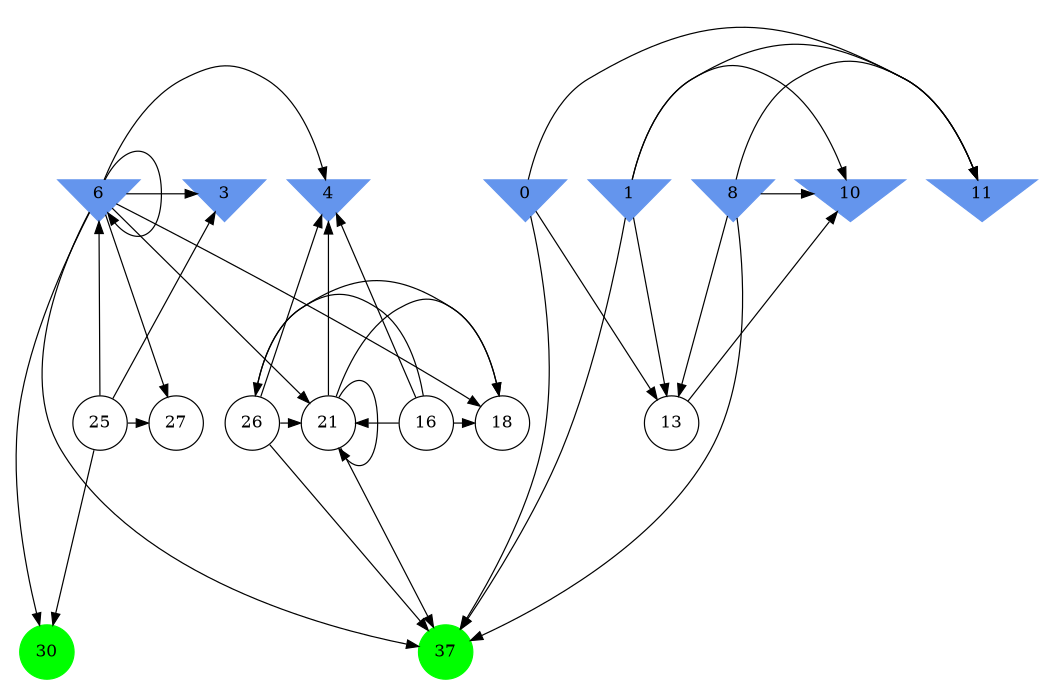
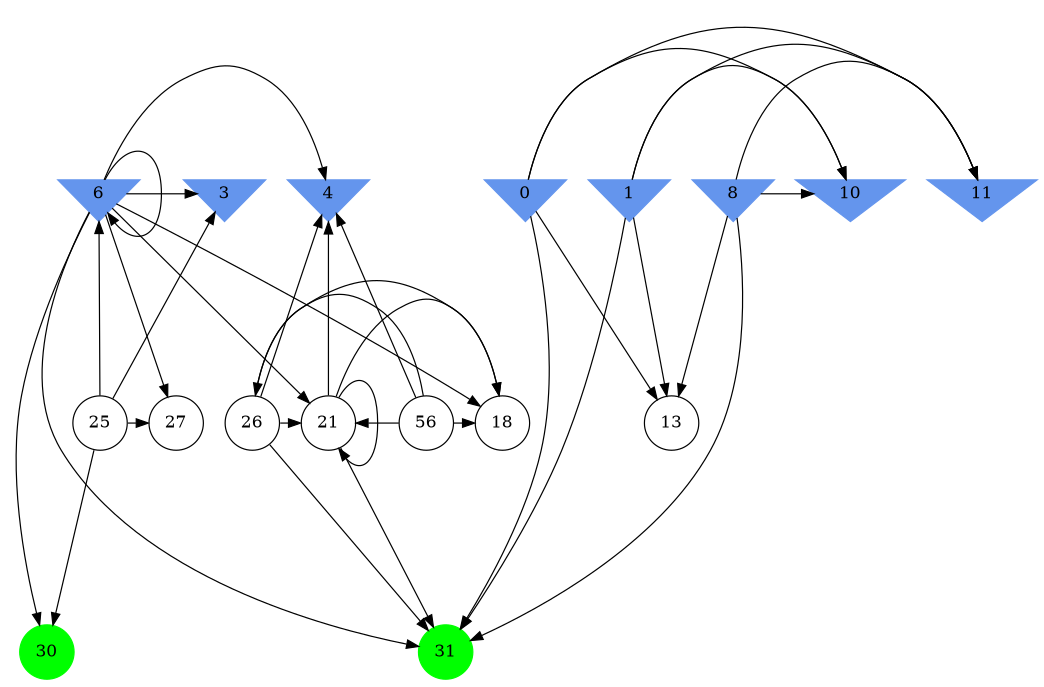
(759, 311) -> (678, 49)
(426, 423) -> (426, 423)
(446, 652) -> (446, 652)
